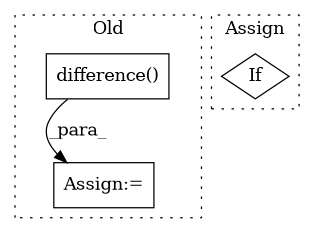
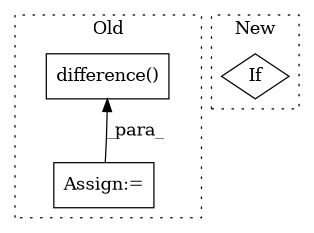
(255, 29) -> (255, 29)
(48, 125) -> (106, 137)
